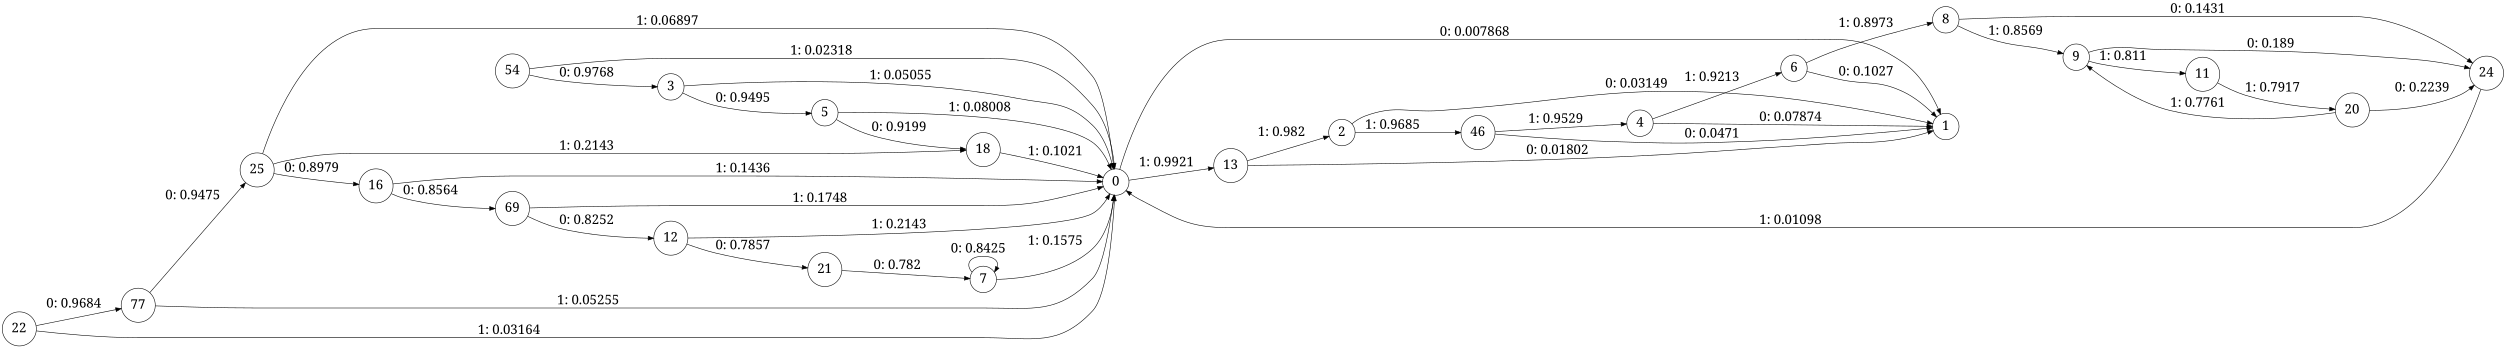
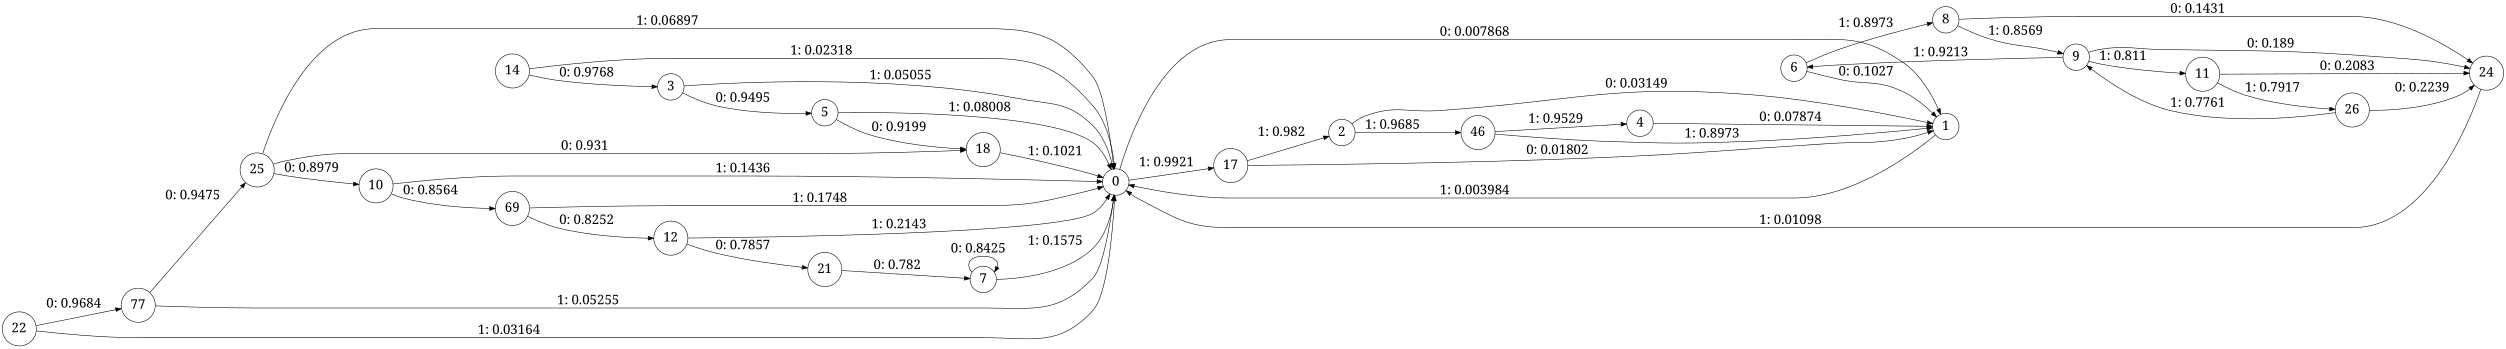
(512, 71) -> (512, 71)
none -> (2342, 74)
(1714, 97) -> (1938, 61)
(2352, 110) -> (2352, 110)
(1717, 134) -> (1717, 134)
(592, 146) -> (592, 146)
(1231, 166) -> (1231, 166)
(376, 186) -> (376, 186)
none -> (1542, 198)
